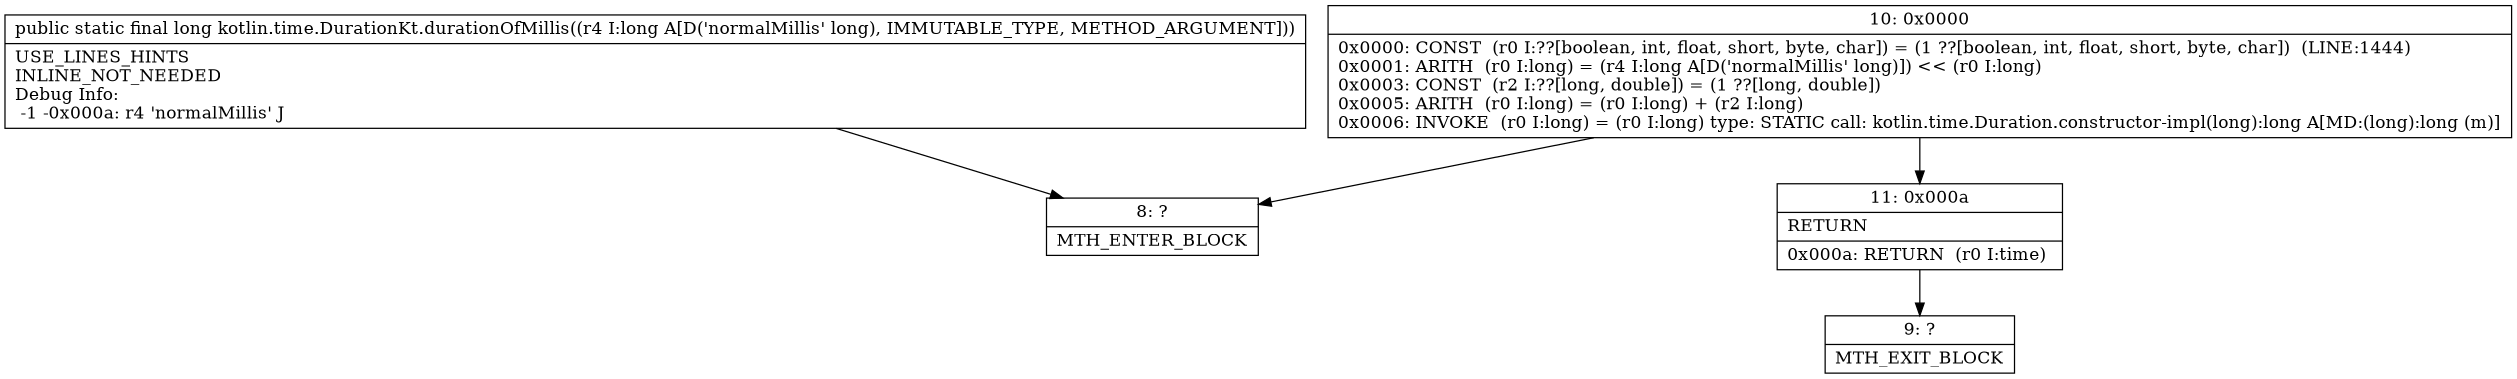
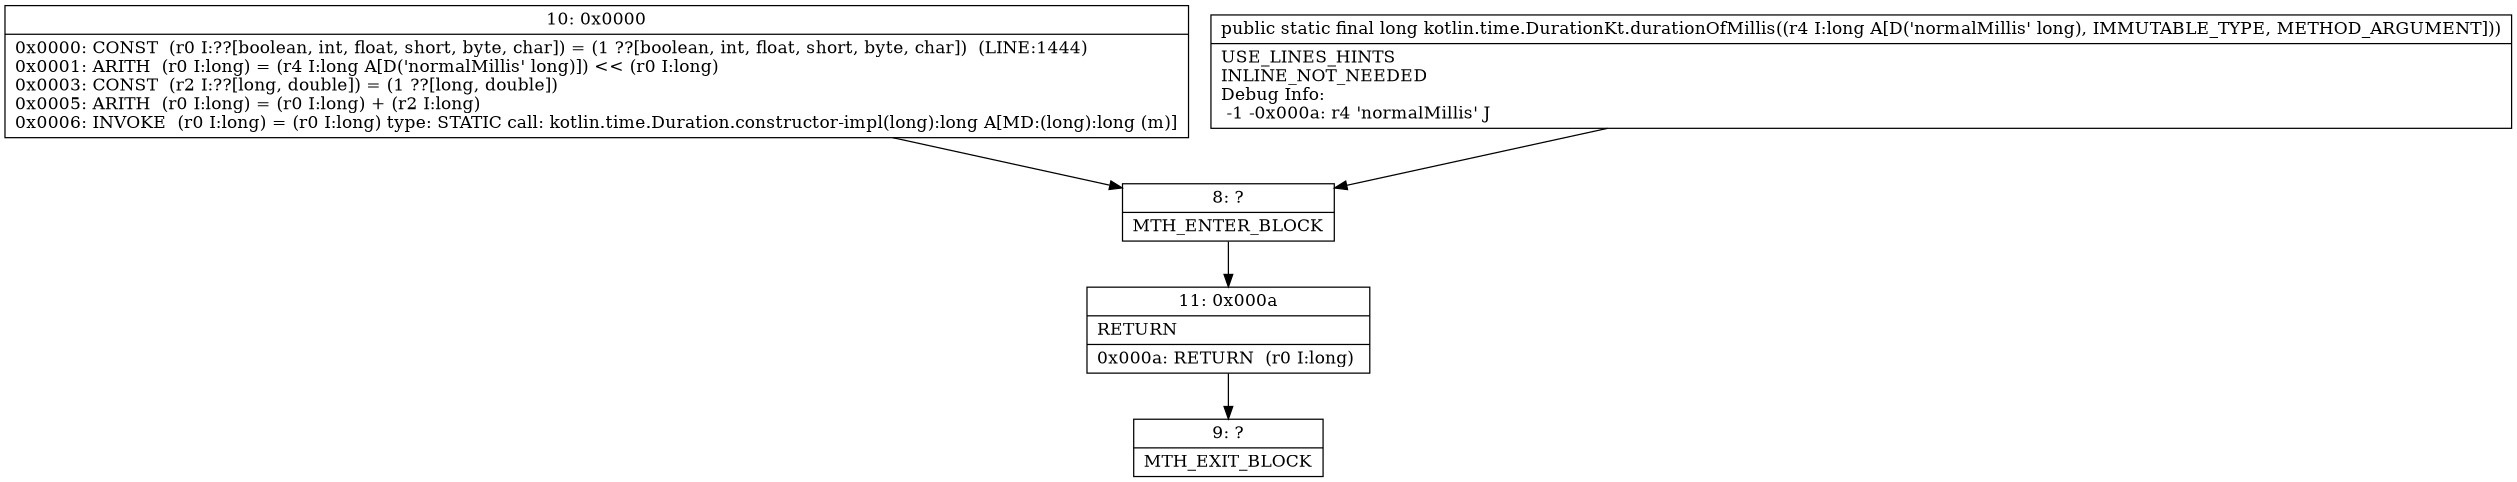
(1920, 154) -> (1228, 258)
(1920, 255) -> (1228, 358)
